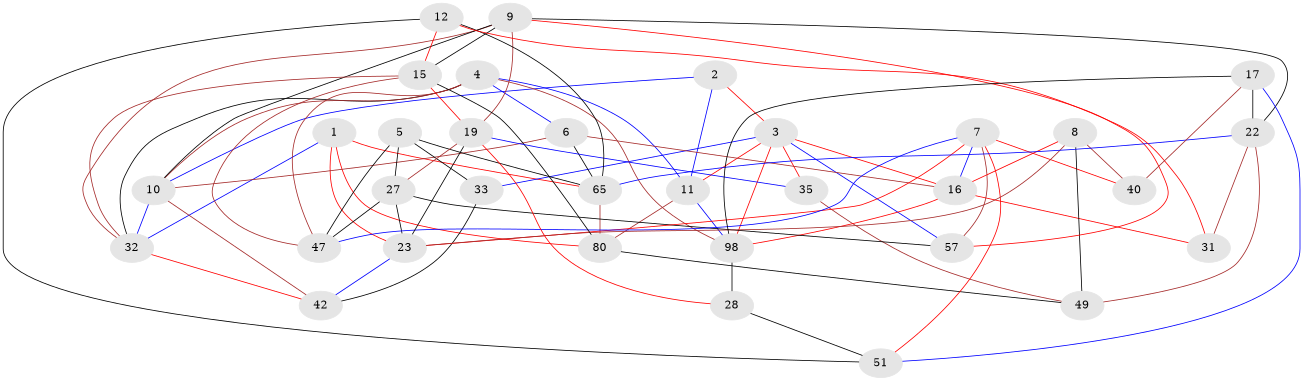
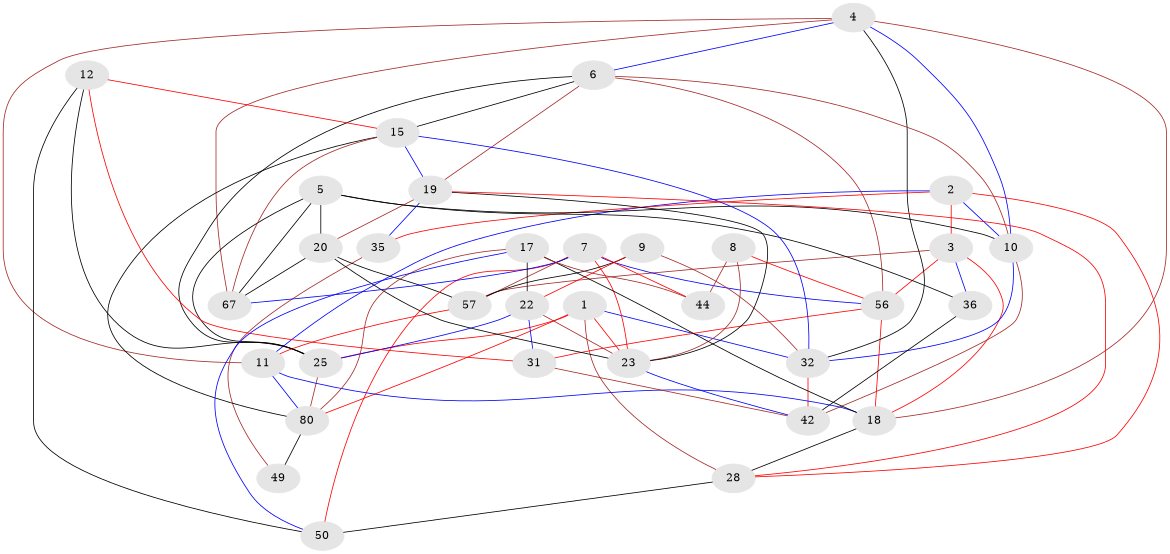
(942, 30) -> (565, 287)
(465, 46) -> (496, 104)
(887, 64) -> (556, 277)
(510, 76) -> (512, 133)
(319, 86) -> (669, 209)
(187, 92) -> (662, 183)
(446, 104) -> (414, 162)
(279, 108) -> (967, 113)
(601, 108) -> (193, 39)
(745, 153) -> (359, 329)
(788, 156) -> (661, 206)
(394, 190) -> (321, 248)
(482, 190) -> (970, 306)
(600, 190) -> (321, 363)
(864, 190) -> (707, 268)
(955, 190) -> (882, 306)
(1134, 190) -> (703, 306)
(1231, 190) -> (531, 336)
(1078, 212) -> none
(647, 217) -> (285, 392)
(319, 248) -> (230, 306)
(732, 248) -> (874, 421)
(1229, 269) -> (578, 334)
none -> (377, 299)
(881, 363) -> (322, 536)
none -> (689, 396)
none -> (629, 412)
none -> (1120, 432)
